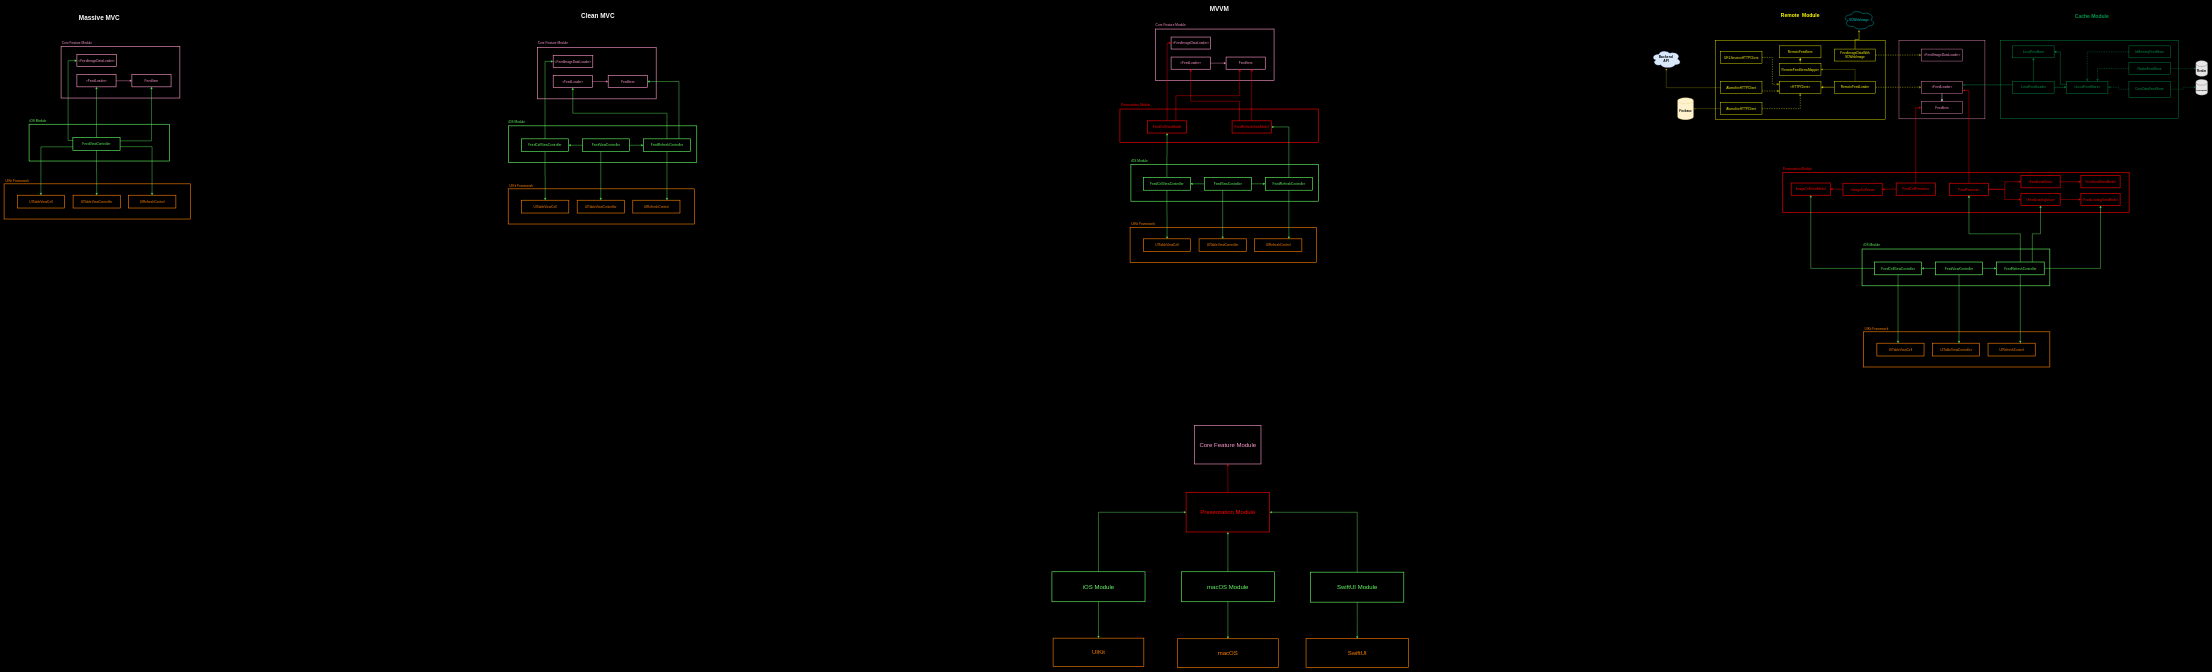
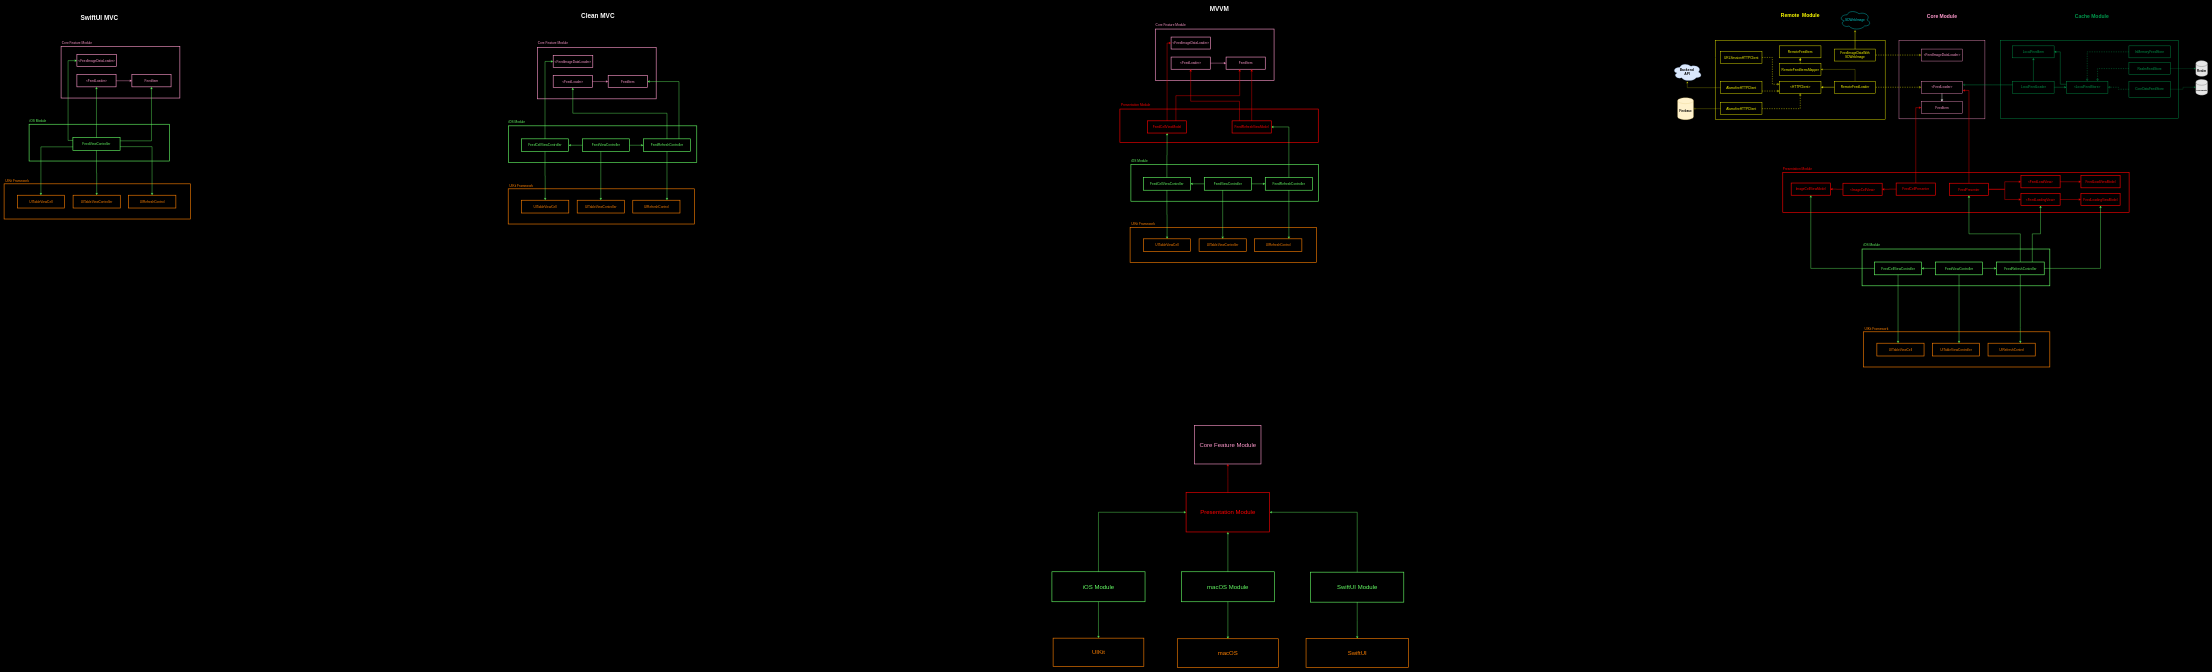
none -> (1942, 16)
(99, 18) -> (99, 18)
(1859, 20) -> (1855, 20)
(1667, 59) -> (1688, 72)
